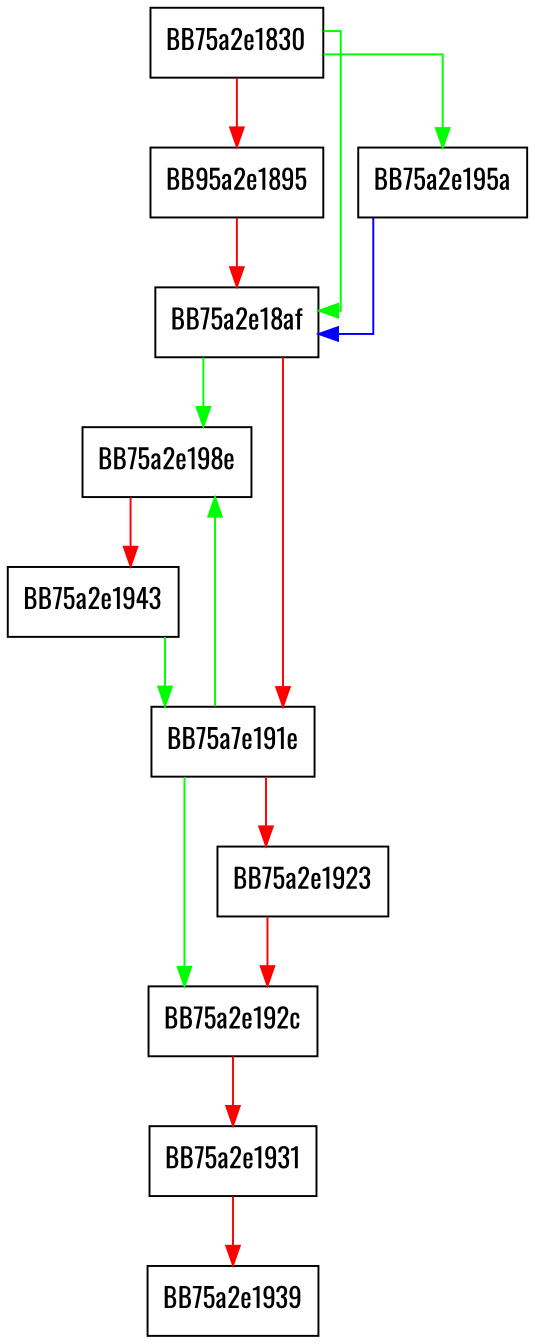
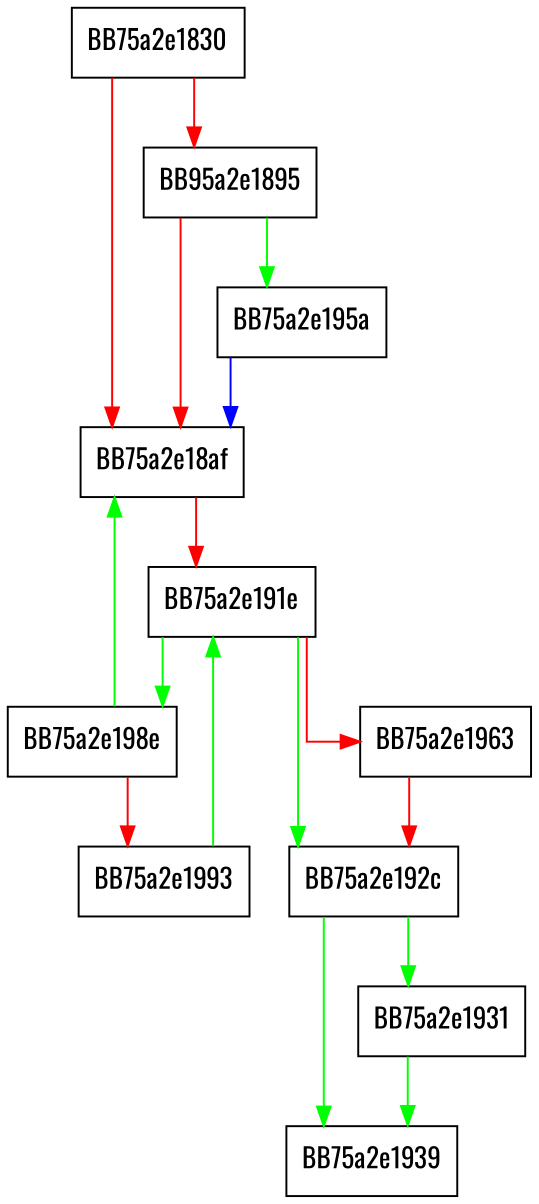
(420, 54) -> (267, 242)
(341, 164) -> (112, 243)
(203, 382) -> (115, 611)
(93, 602) -> (164, 882)
(233, 742) -> (232, 602)
(303, 882) -> (446, 742)
none -> (324, 1012)
(233, 1081) -> (408, 941)
(233, 1221) -> (408, 1081)
